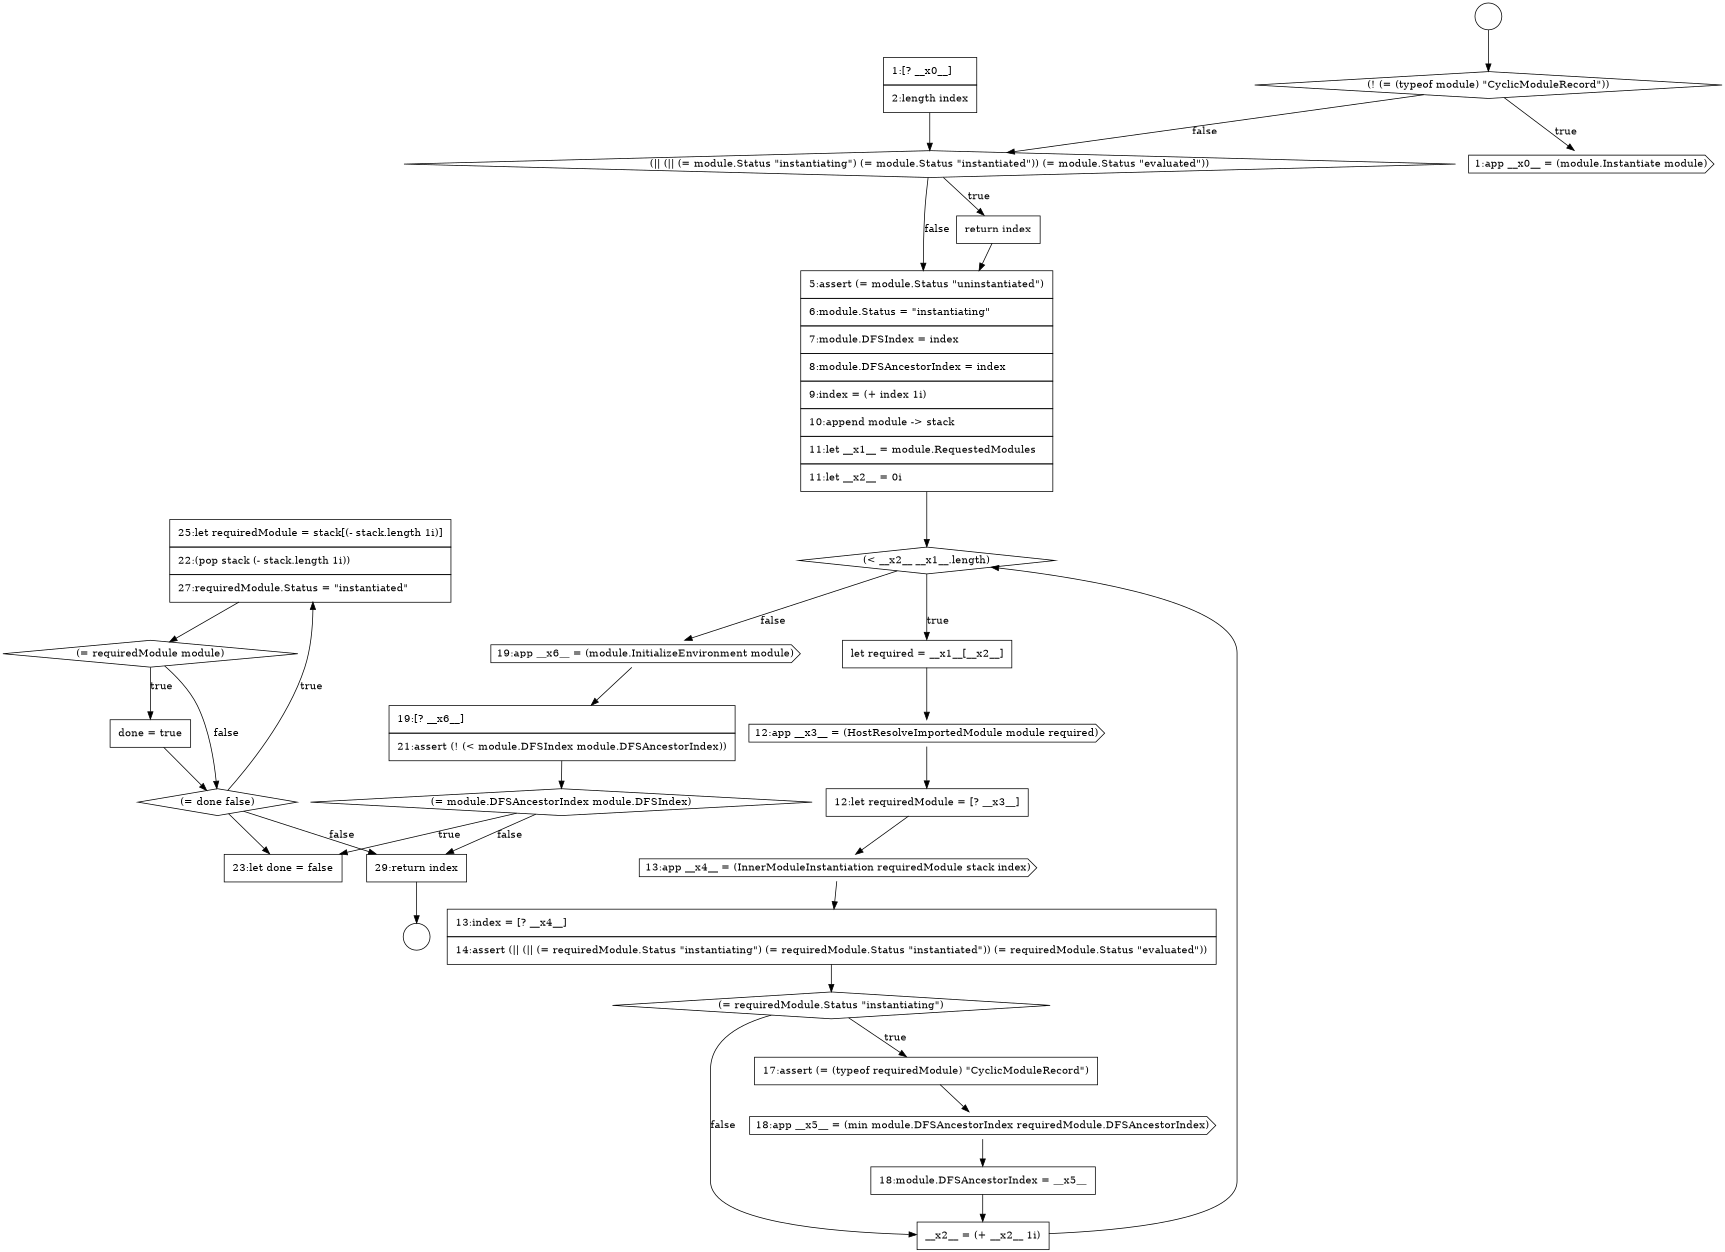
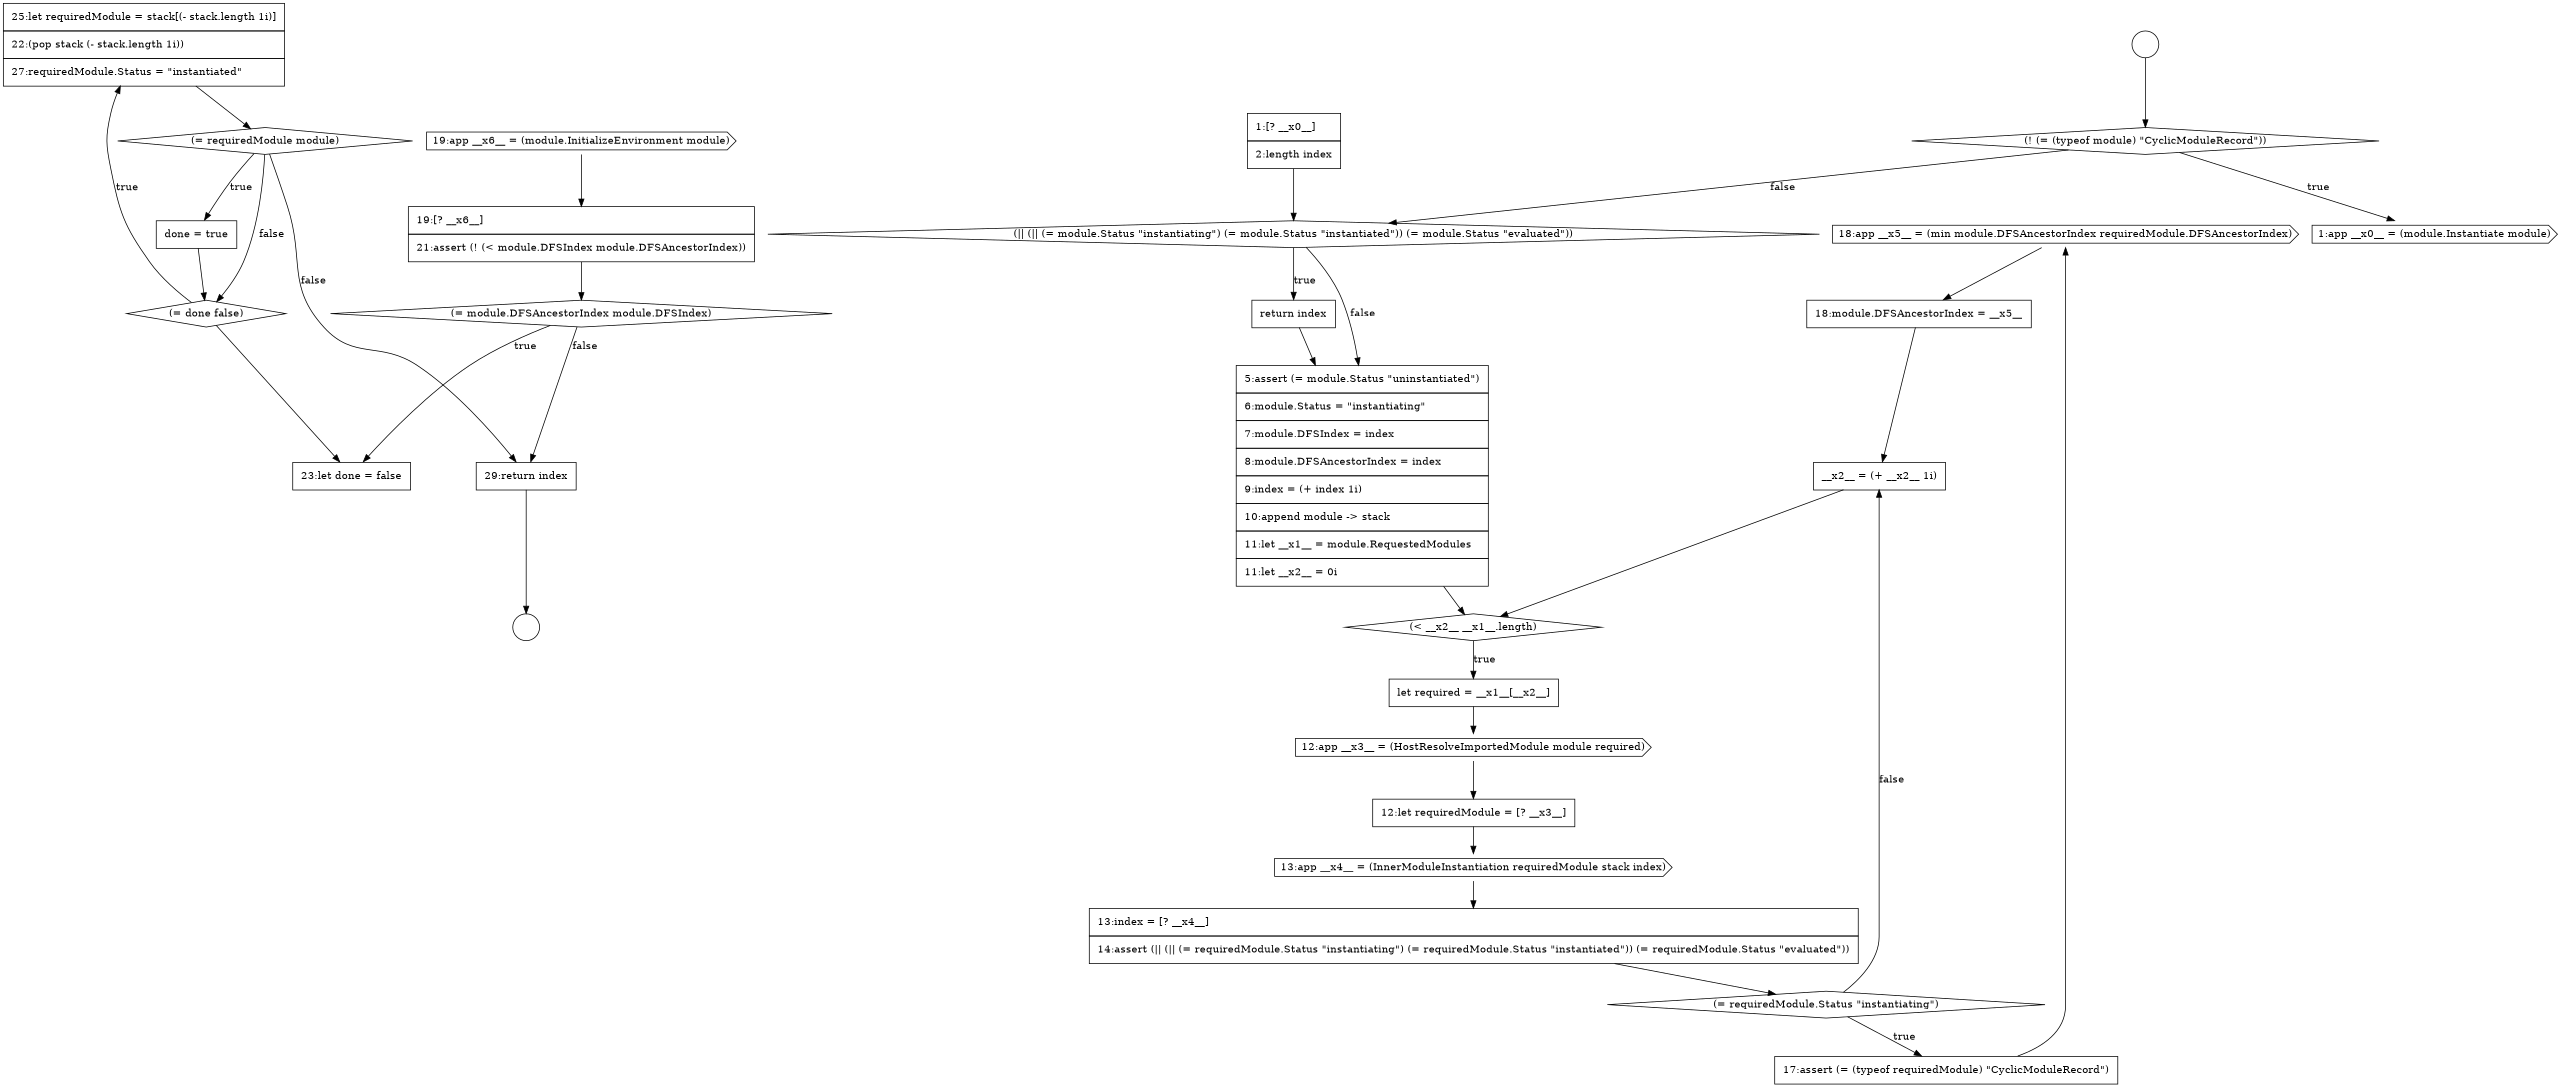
(795, 604) -> none
(306, 831) -> (344, 342)
